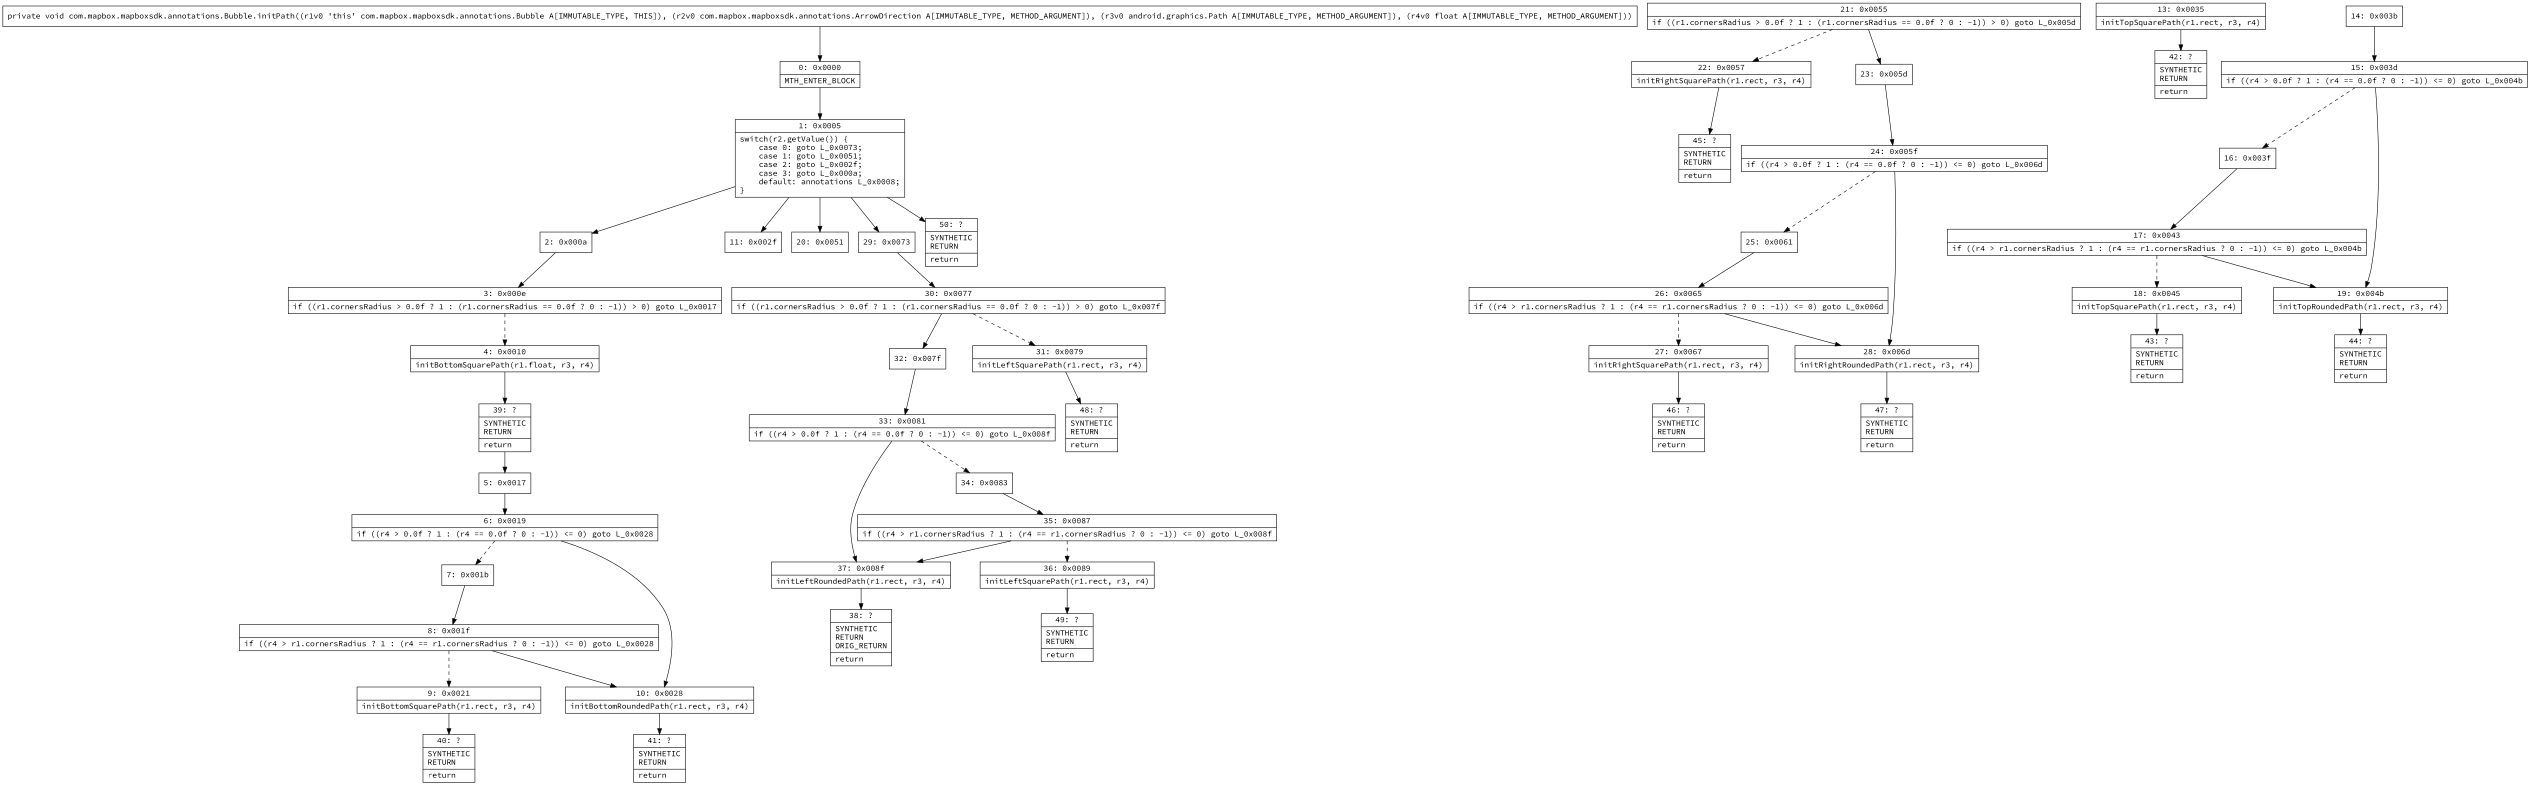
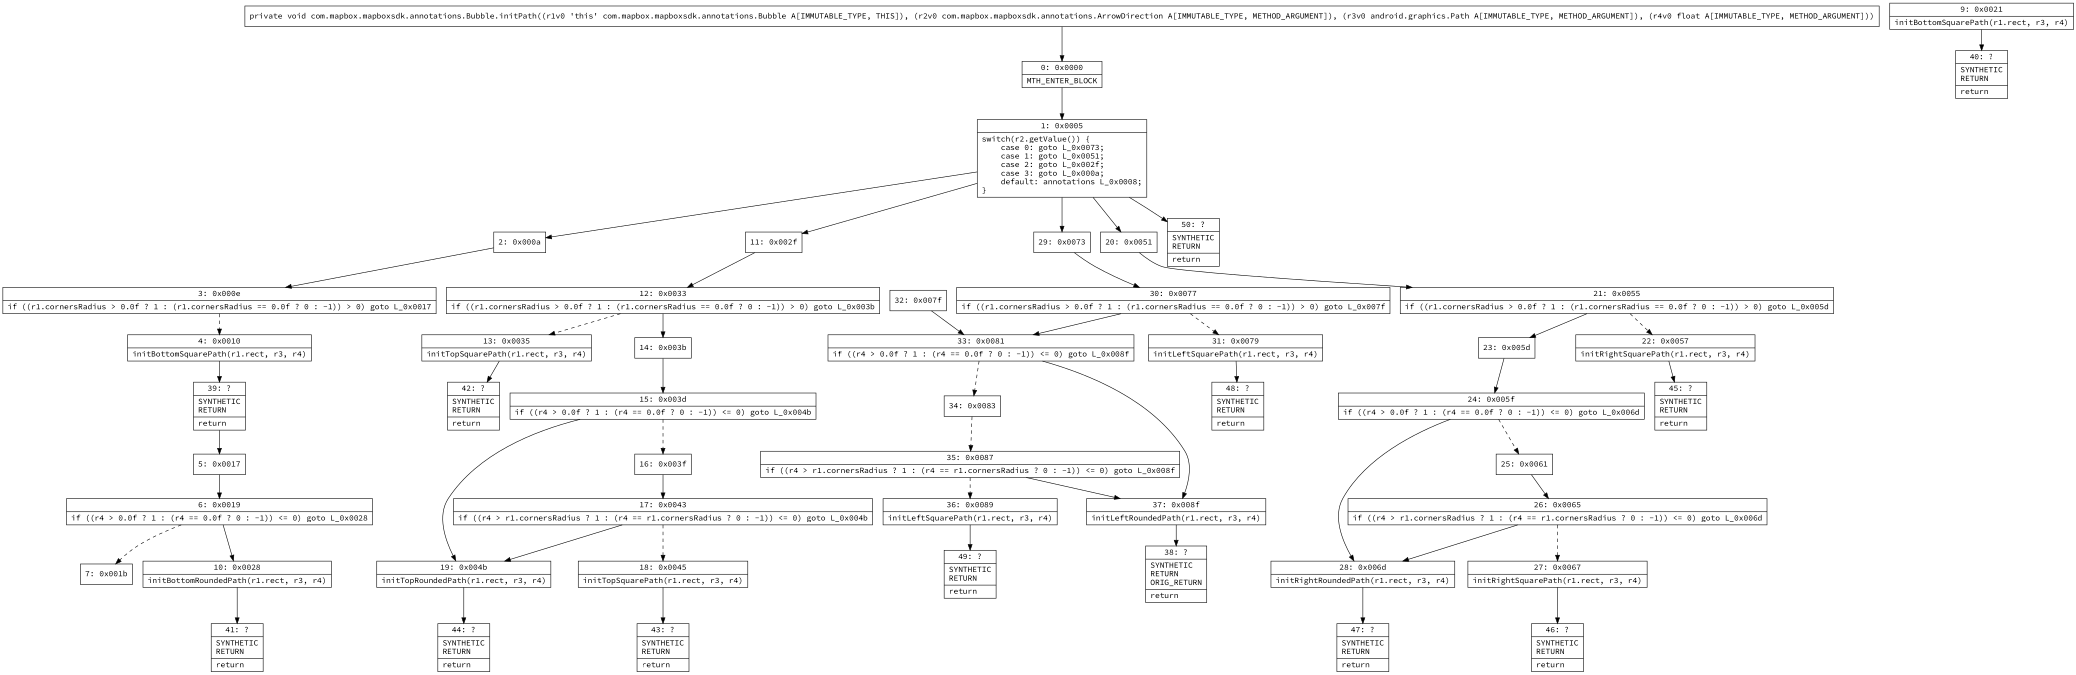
none -> (1271, 278)
none -> (663, 301)
(934, 329) -> (1080, 324)
(505, 365) -> (219, 354)
(1021, 503) -> (971, 431)
(449, 638) -> none
